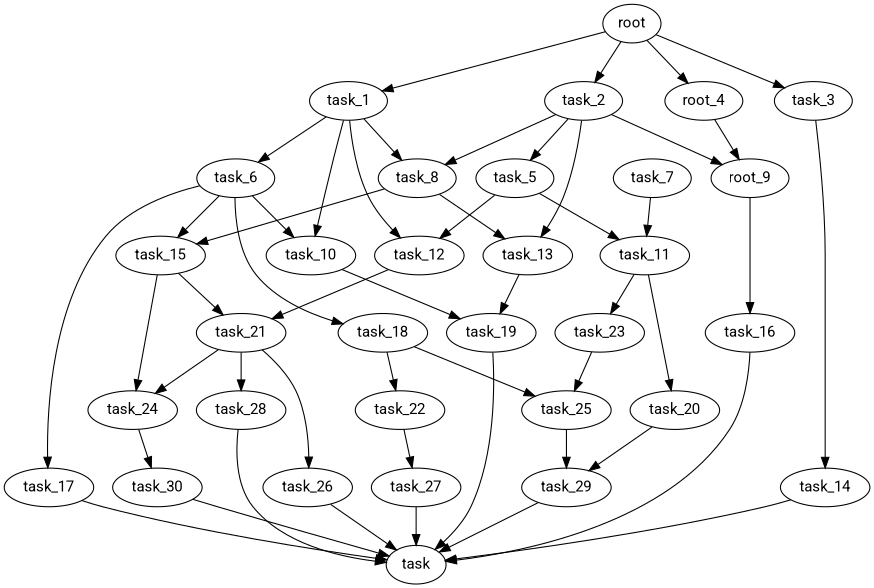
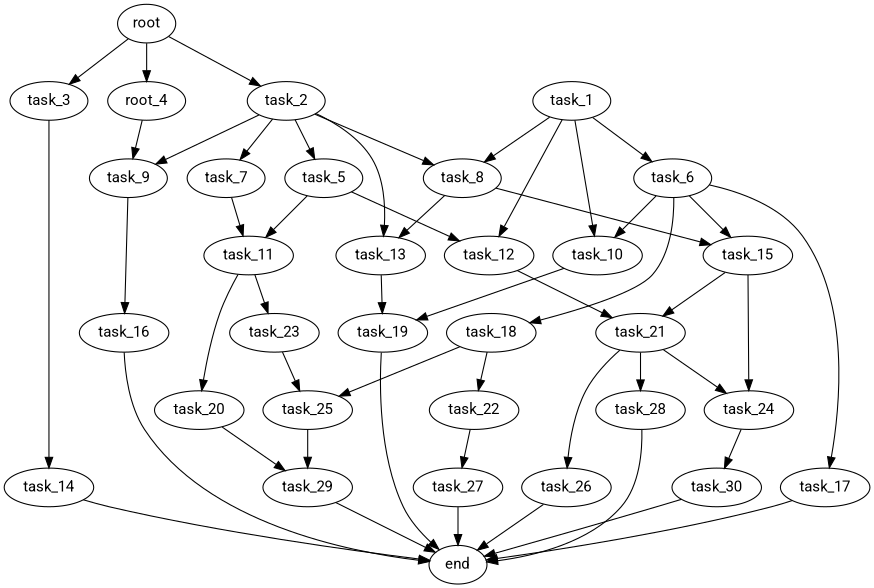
(499, 60) -> none
none -> (260, 135)
(750, 178) -> (128, 178)
(416, 565) -> (458, 565)
